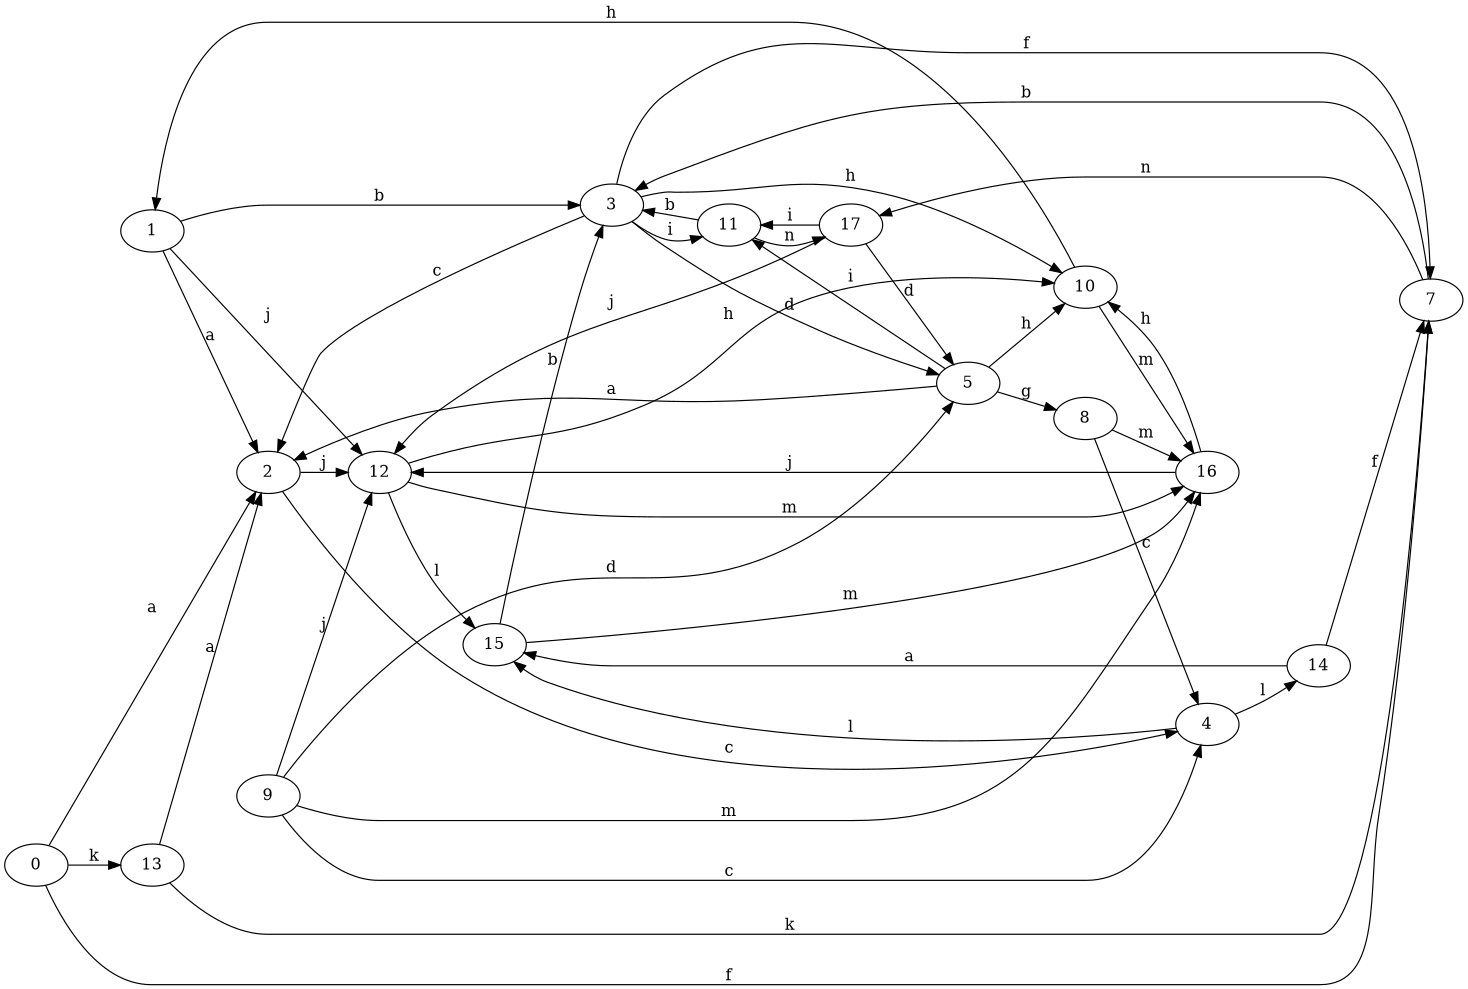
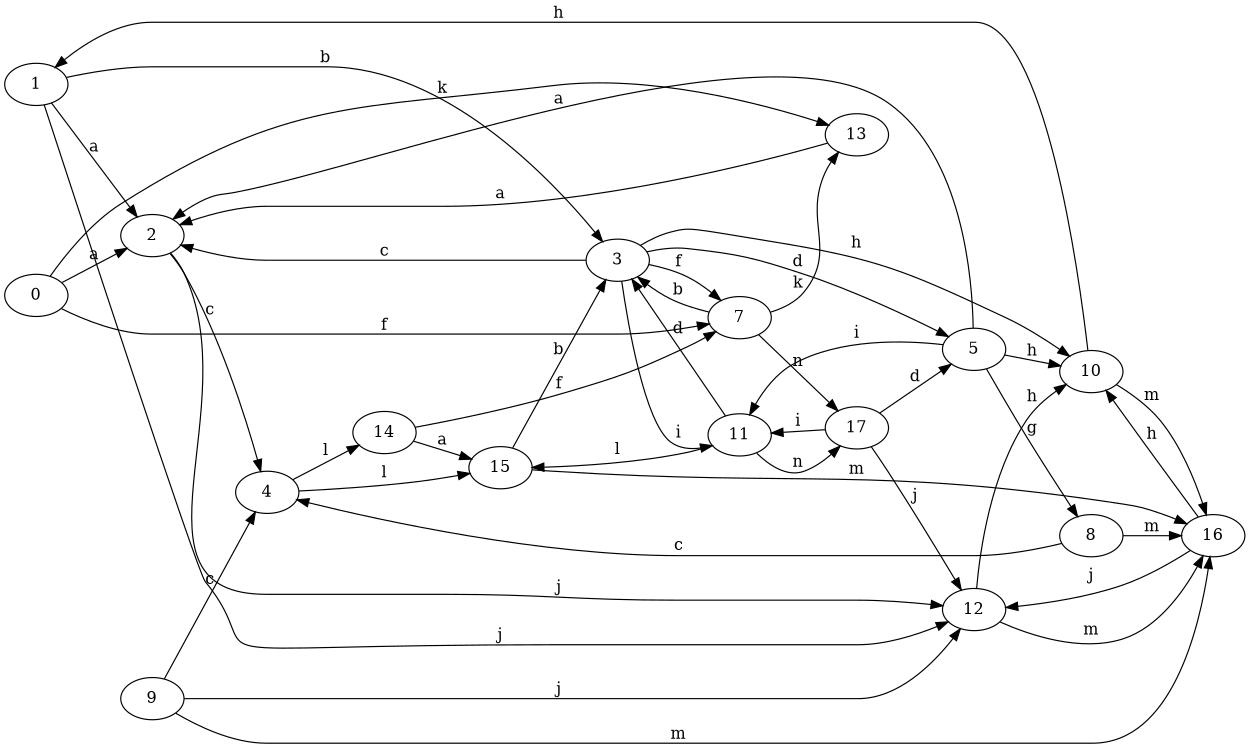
(671, 206) -> (679, 329)
(420, 561) -> (629, 461)
(608, 578) -> none
(1047, 934) -> (819, 243)
